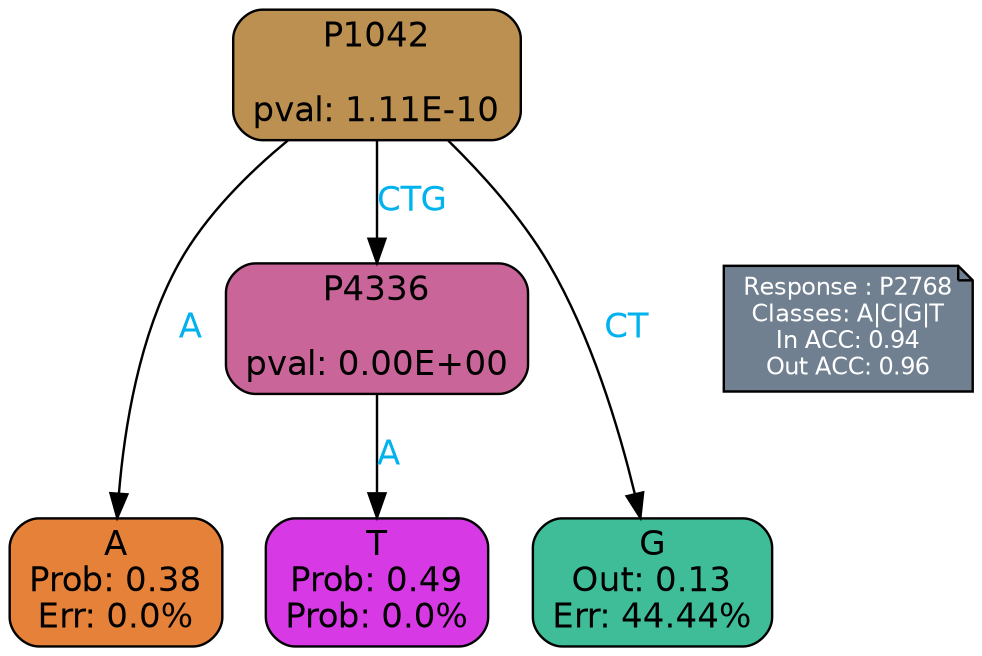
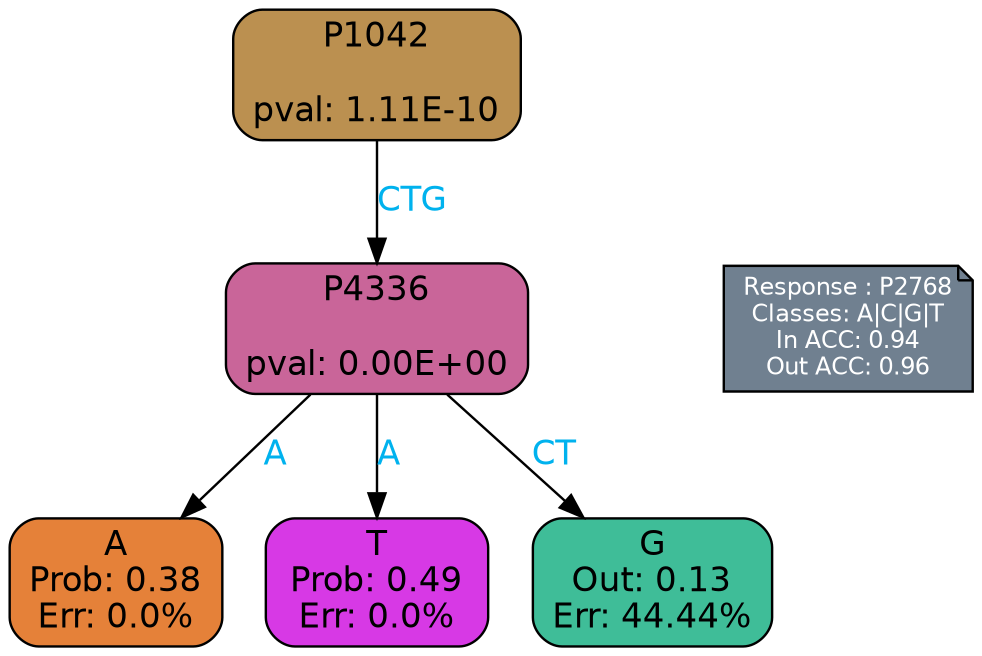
(163, 297) -> (255, 447)
(569, 302) -> (506, 448)
(377, 582) -> (377, 582)
